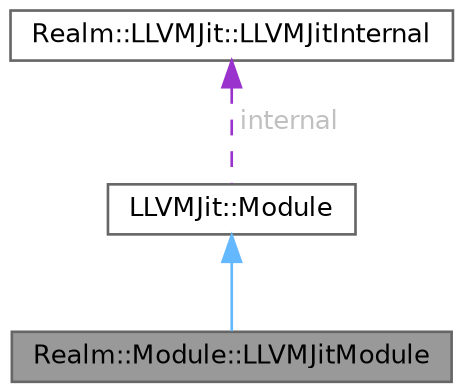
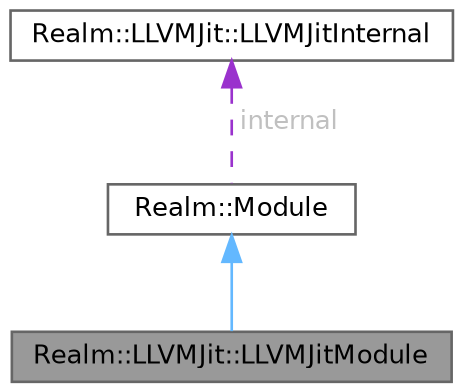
(232, 209) -> (232, 209)
(232, 357) -> (232, 357)
